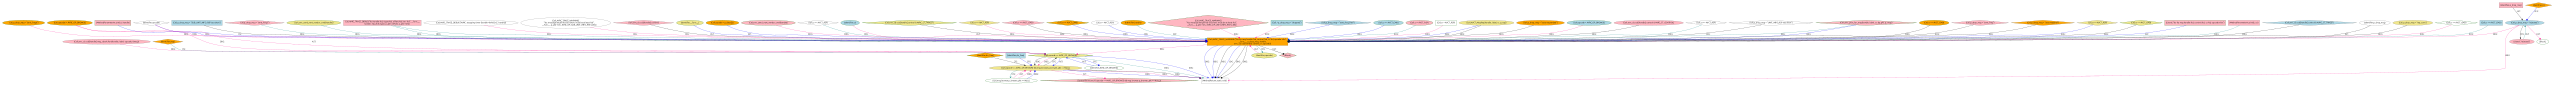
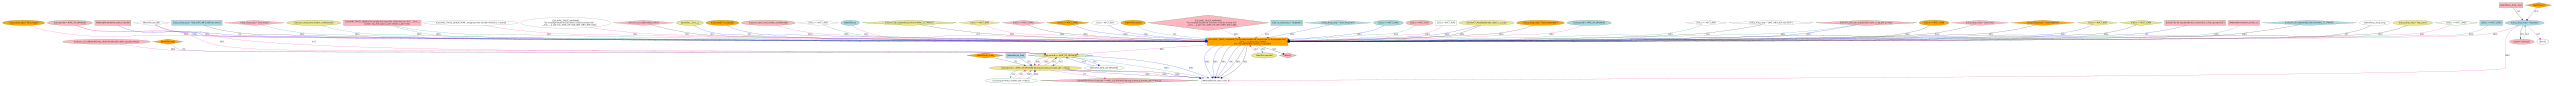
(70, 23) -> (70, 23)
(1649, 23) -> none
